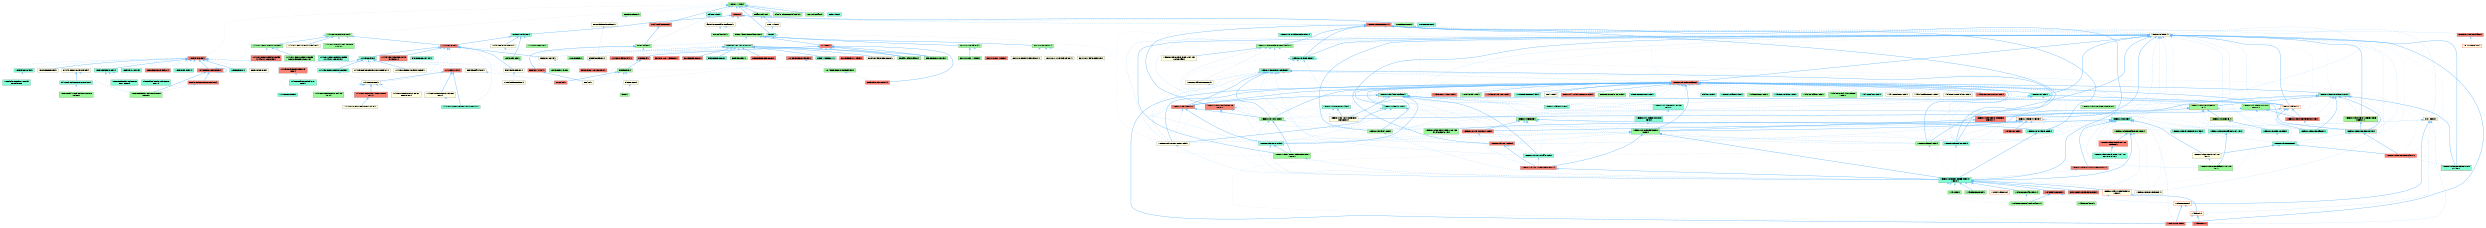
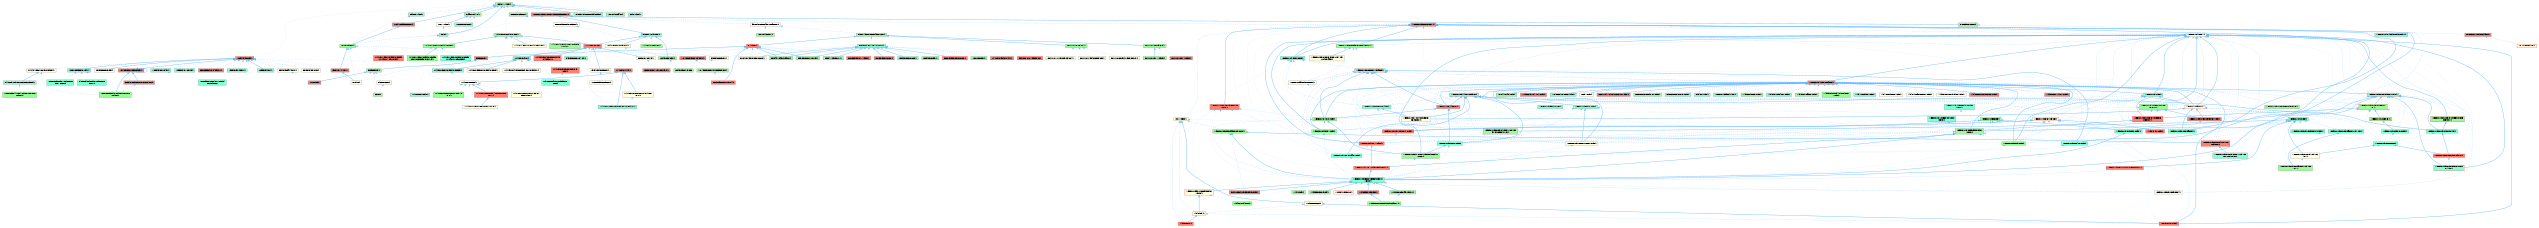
(737, 15) -> (551, 15)
(1239, 103) -> (1396, 121)
